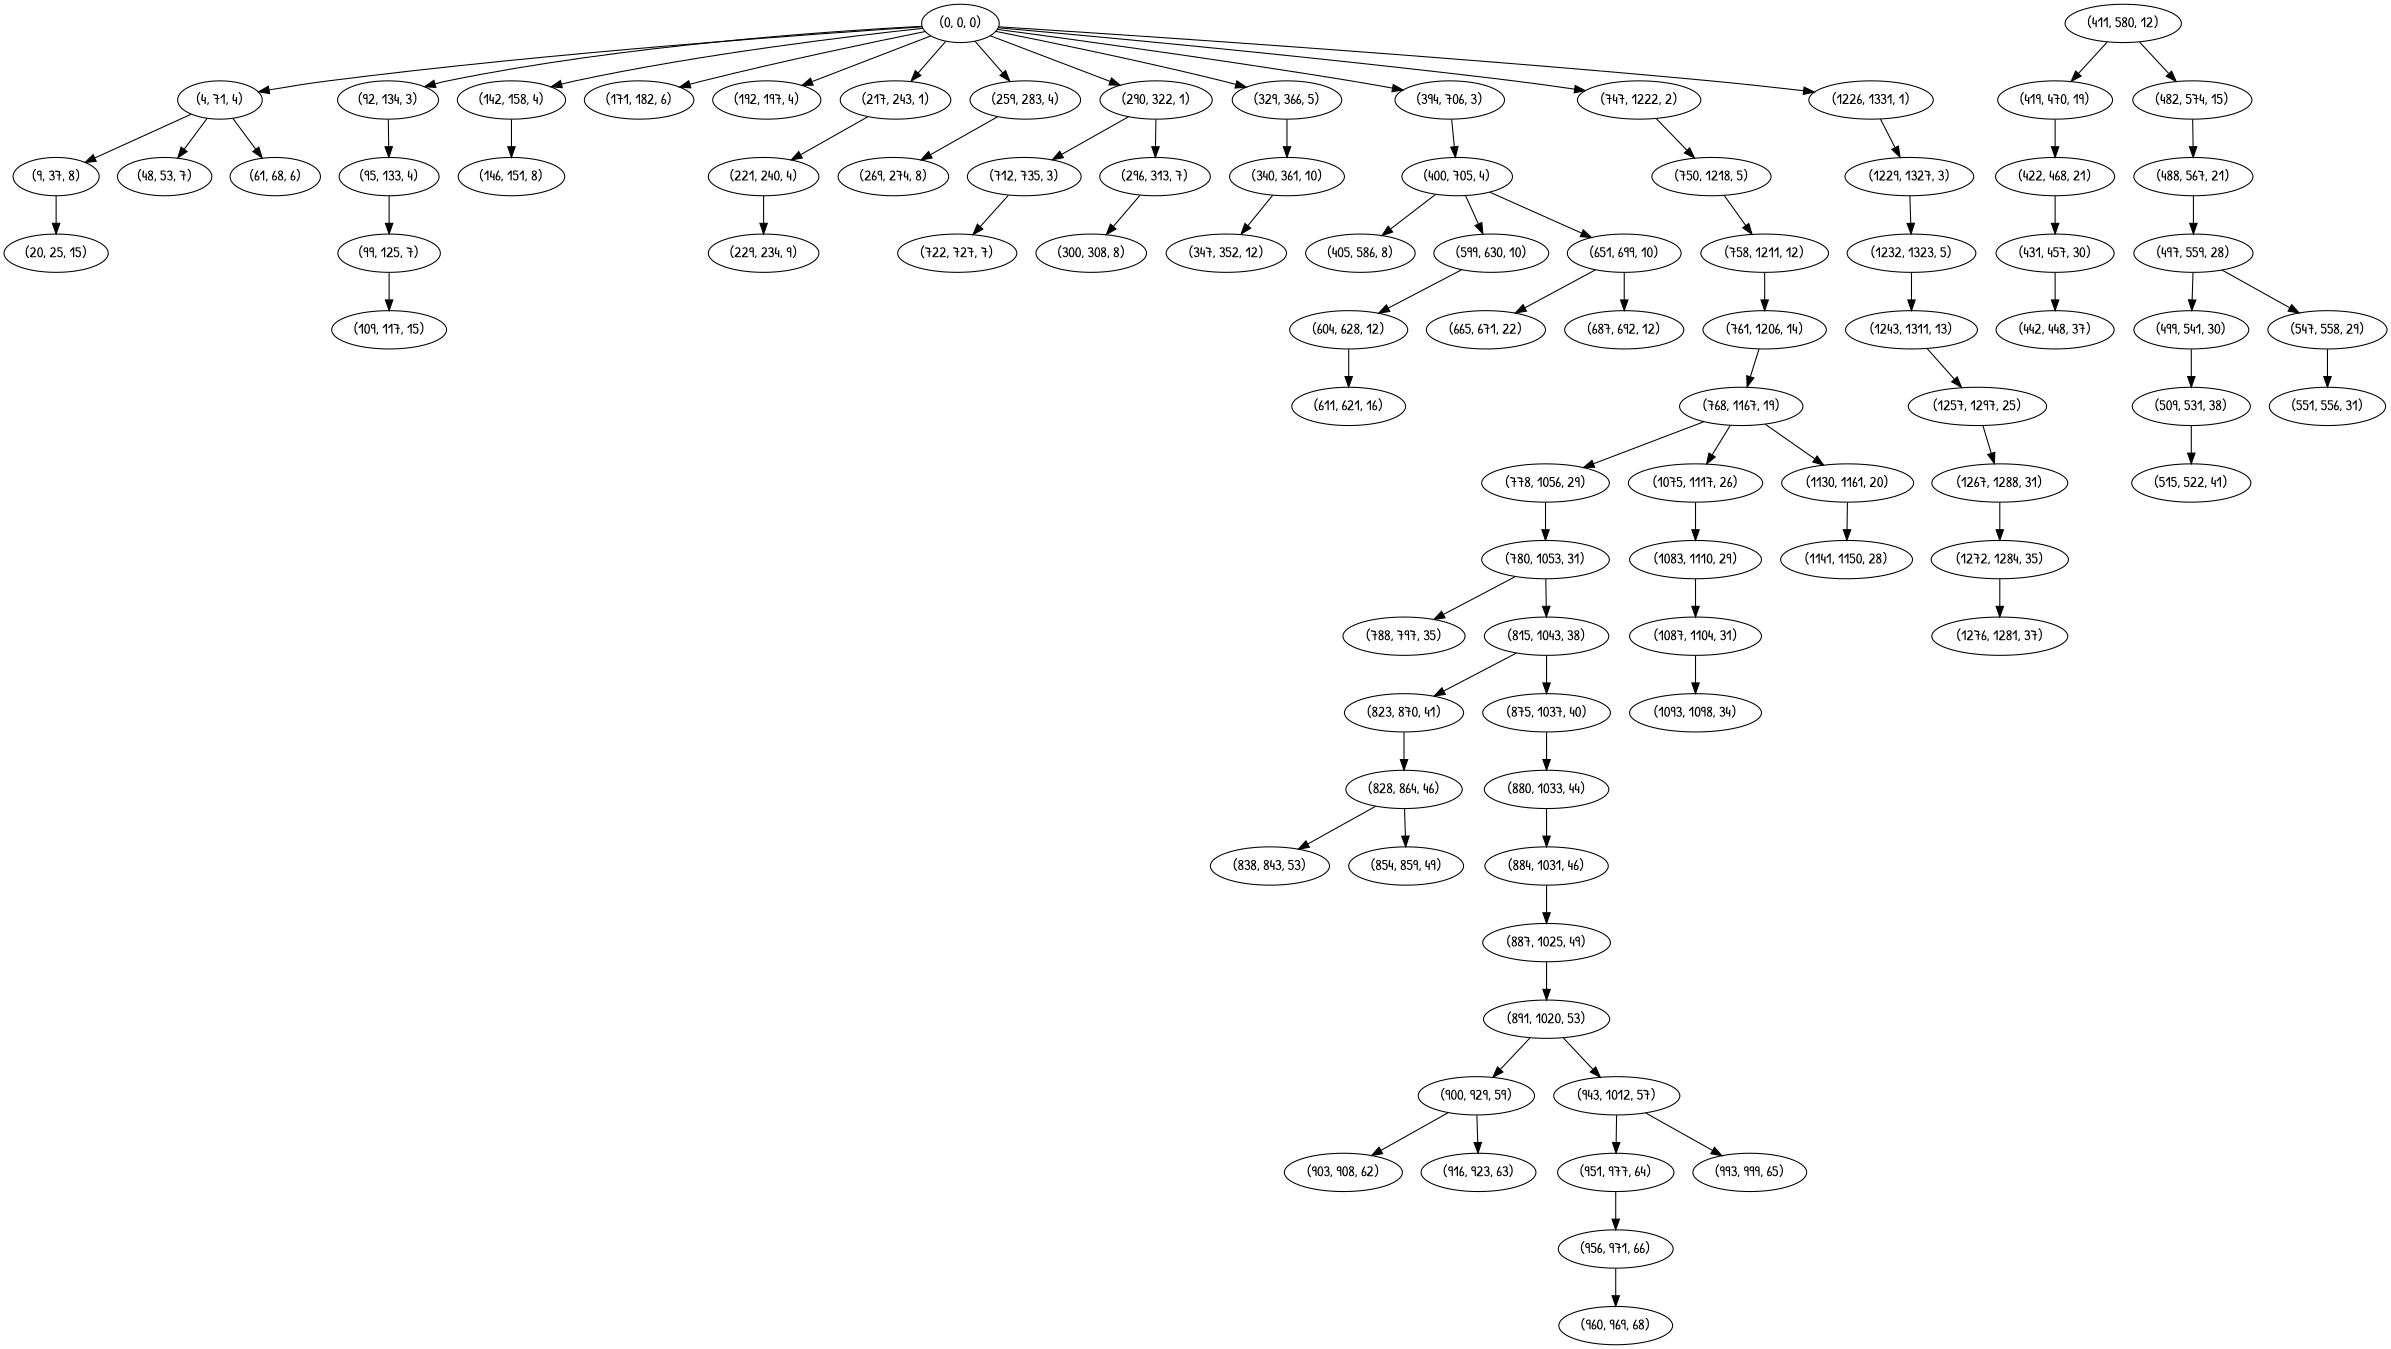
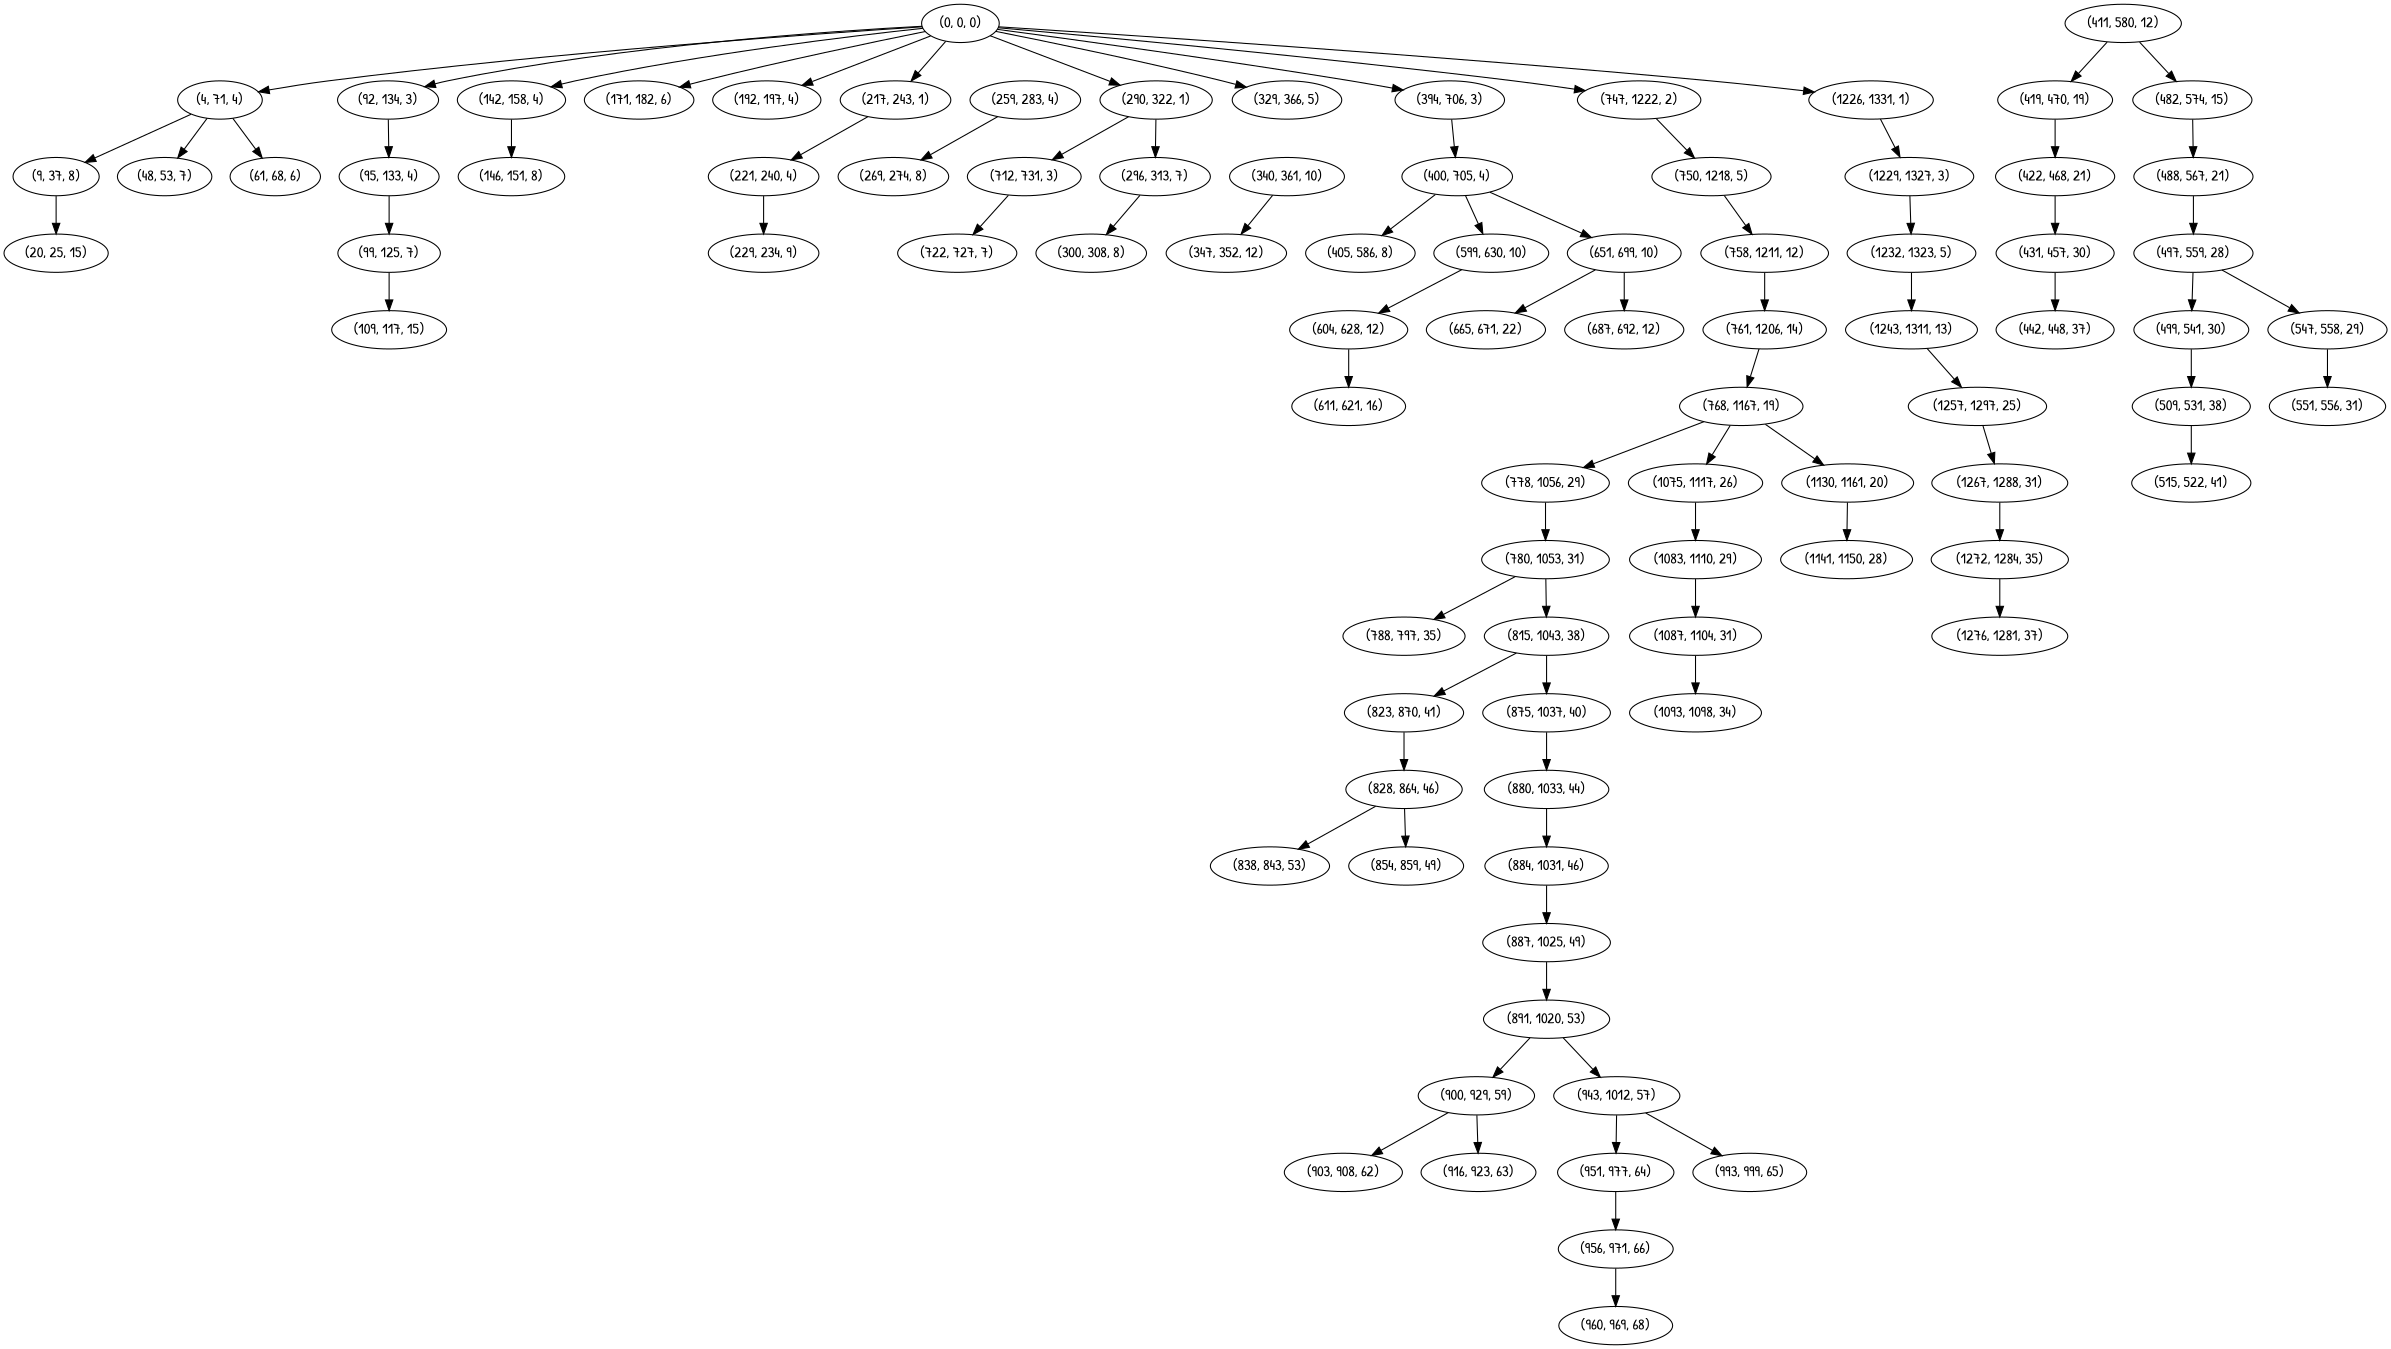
(989, 57) -> none
(1287, 133) -> none
(1024, 177) -> (1024, 177)
